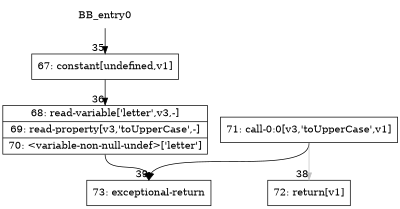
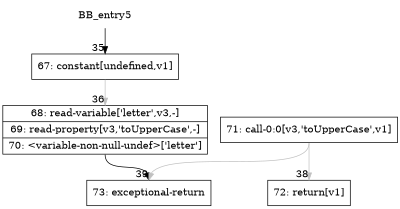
(105, 16) -> (105, 16)
(105, 89) -> (105, 89)
(233, 162) -> (233, 162)
